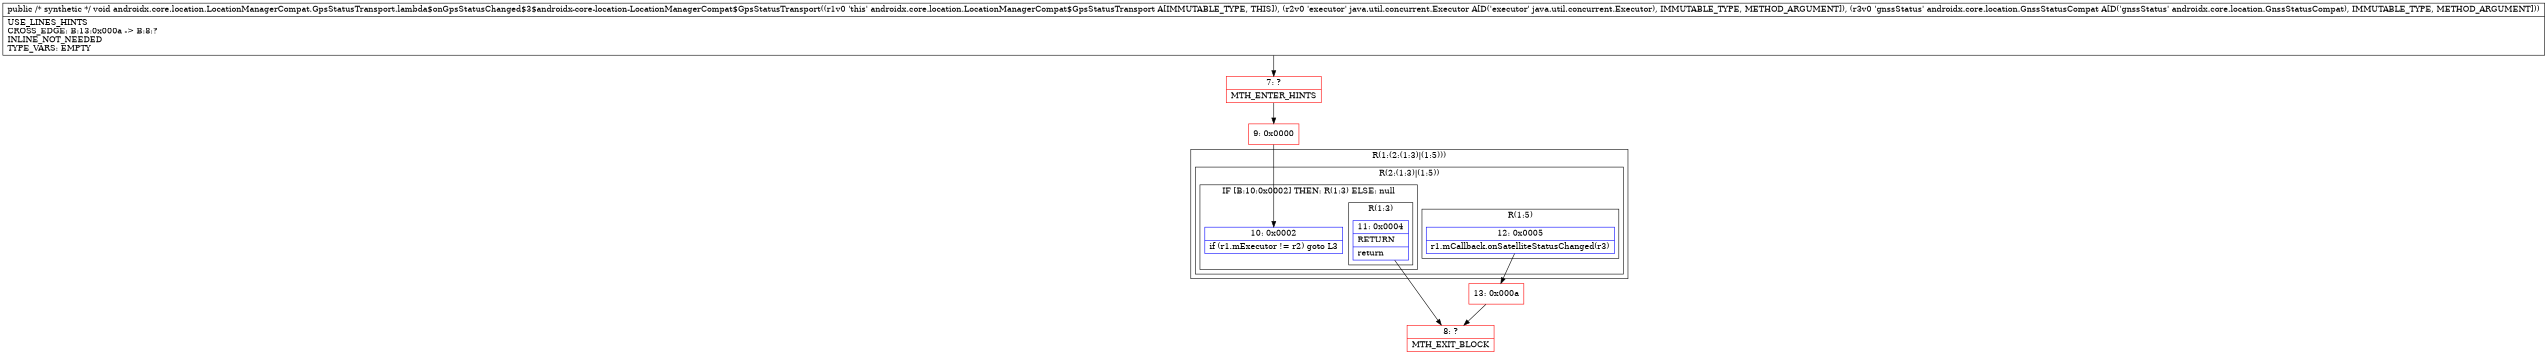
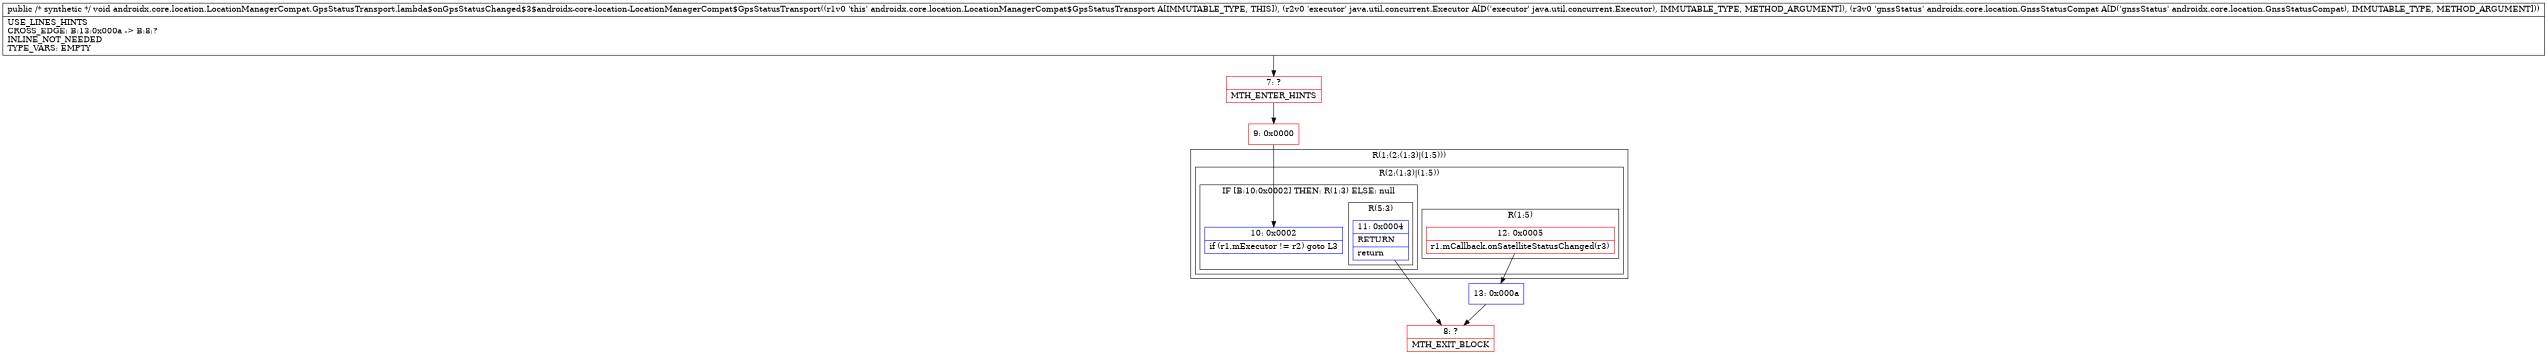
(1381, 209) -> (1381, 209)
(1520, 240) -> (1520, 240)
(1496, 294) -> (1496, 294)
